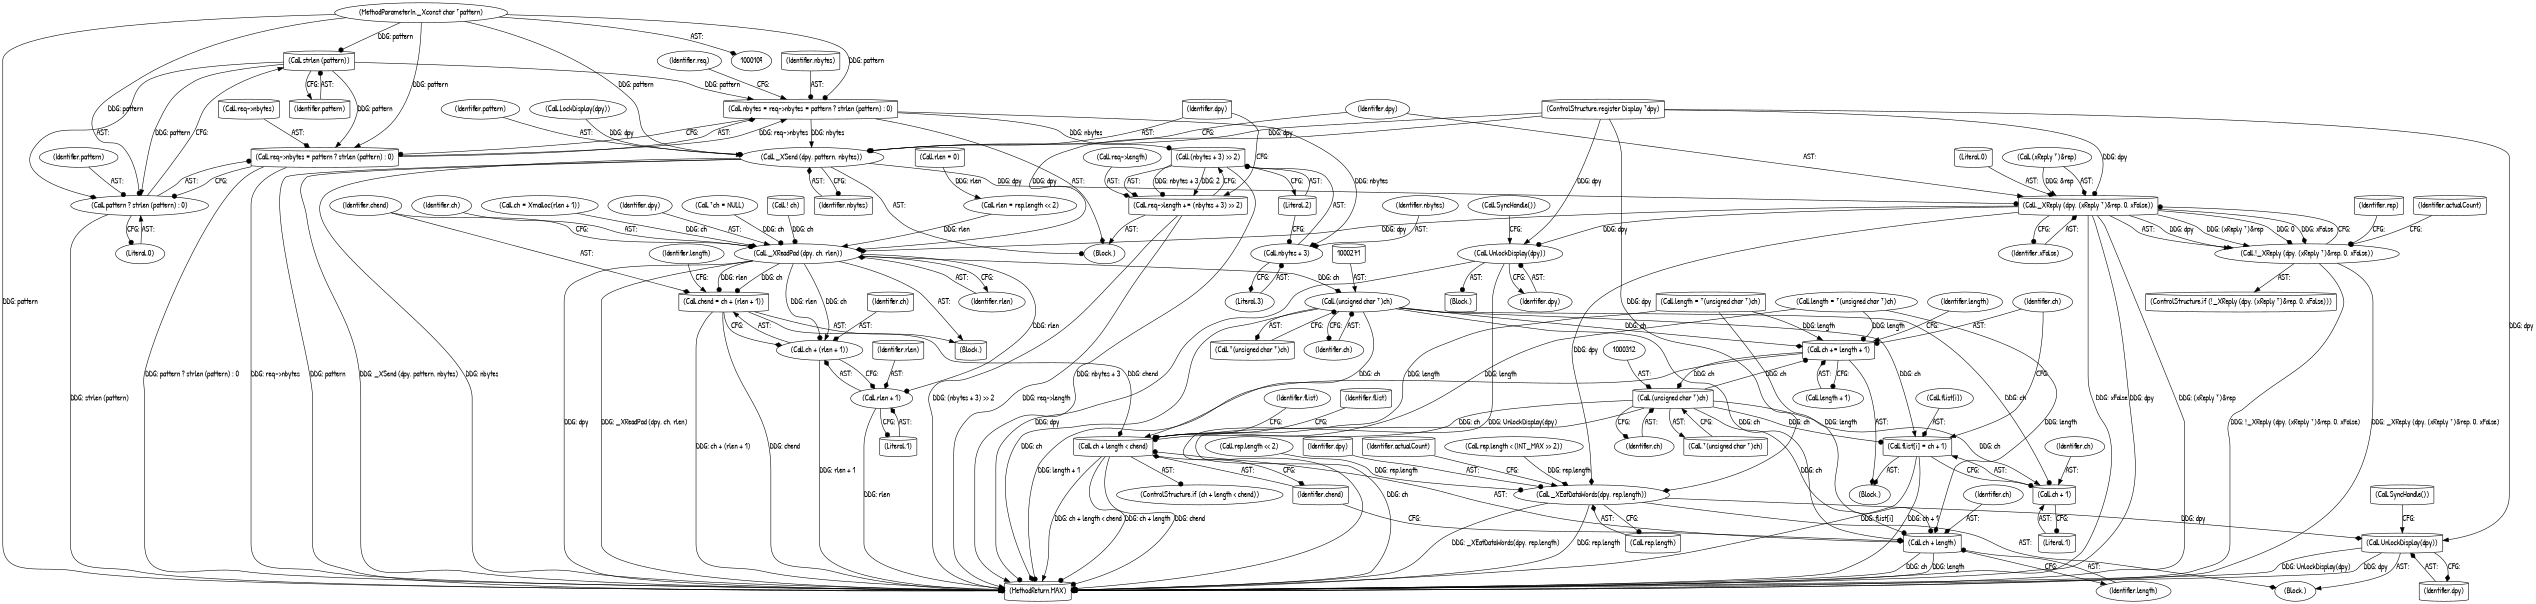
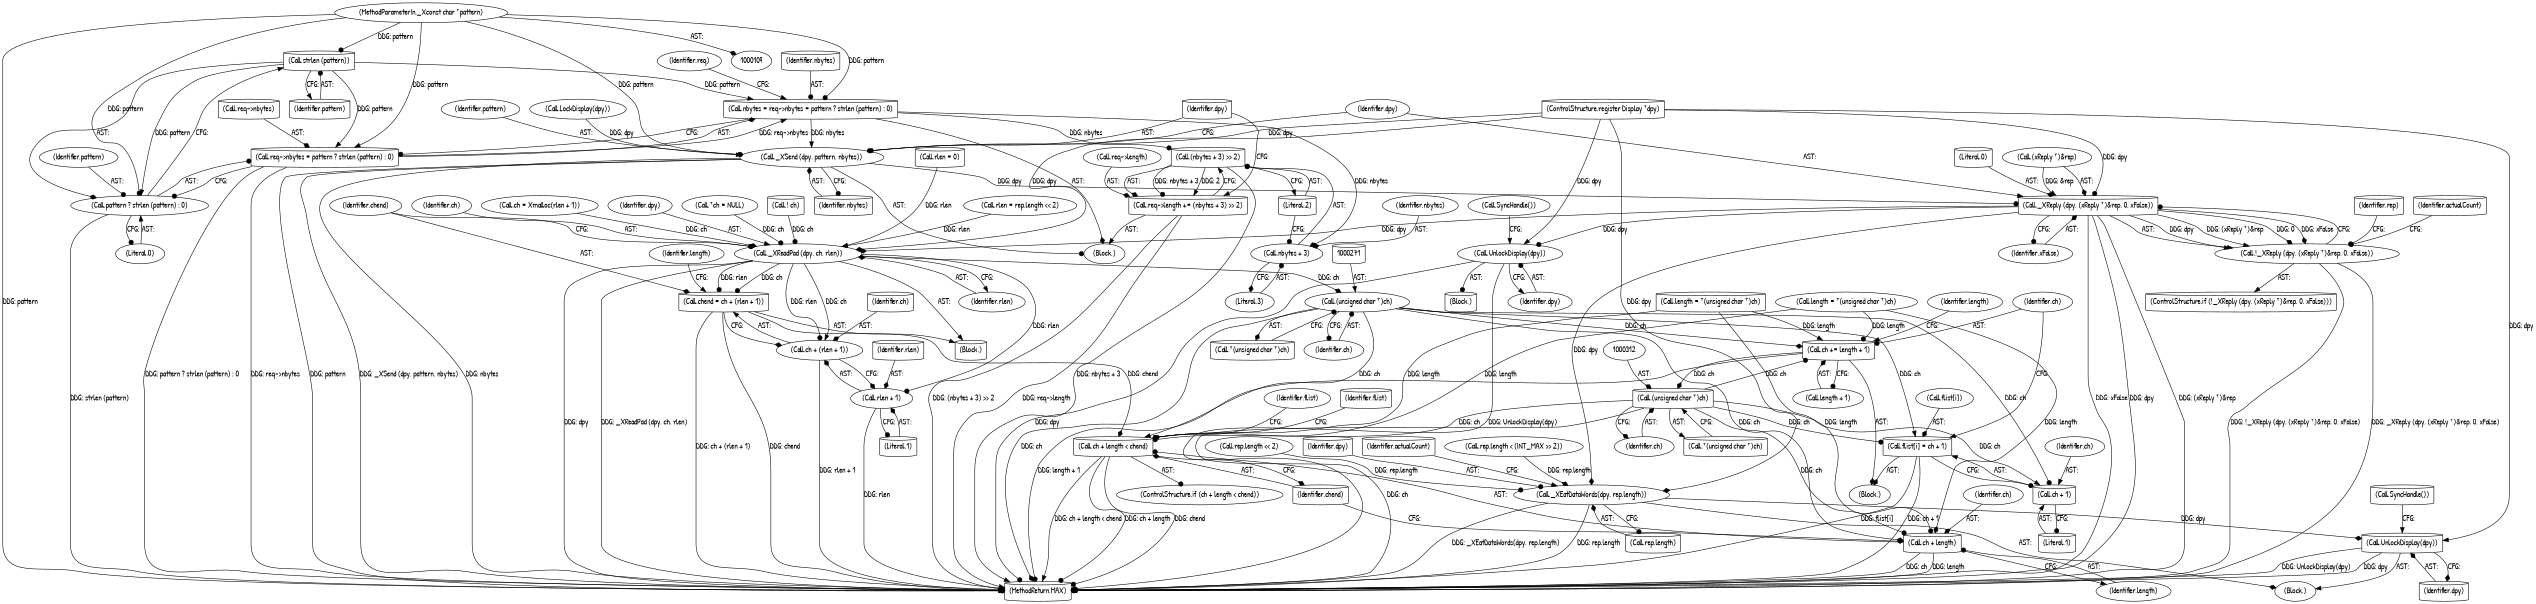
(956, 186) -> (905, 220)
